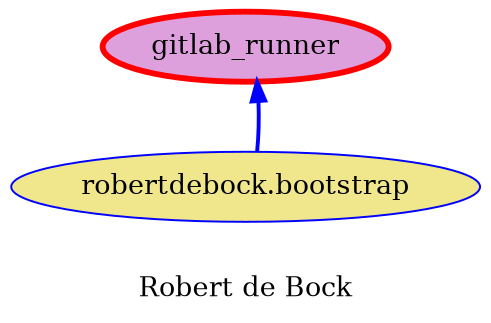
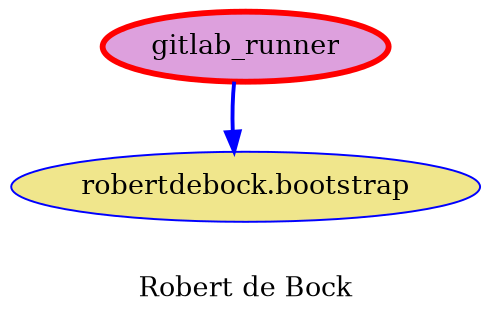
(259, 126) -> (233, 107)
